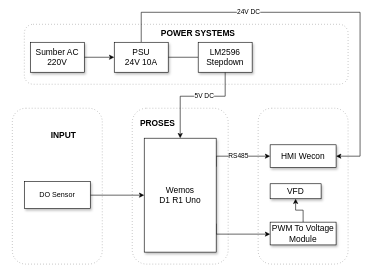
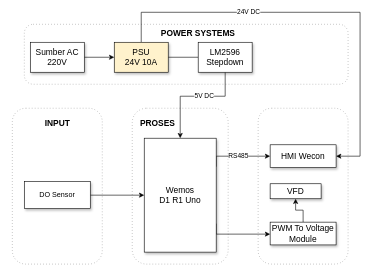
(141, 57) -> (141, 57)
(63, 135) -> (57, 123)
